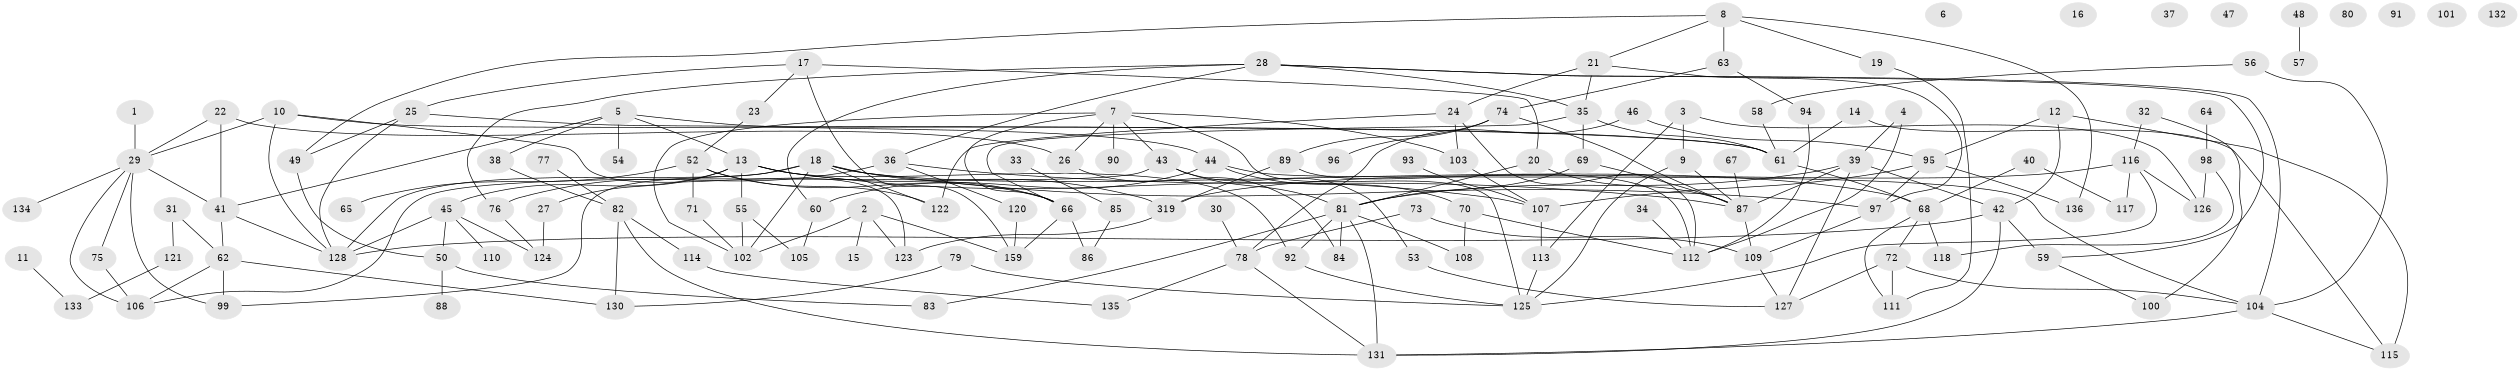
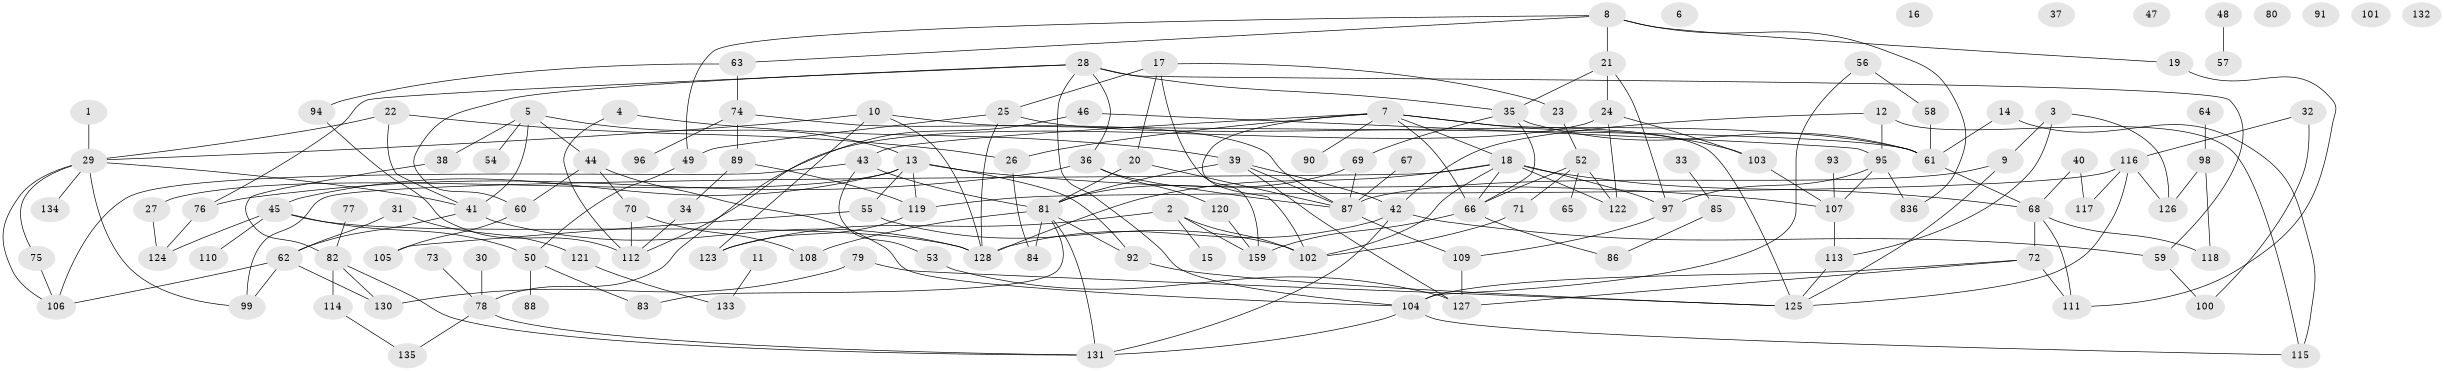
none -> (1460, 141)
(1512, 175) -> (712, 185)
(1167, 210) -> (917, 210)
(2075, 210) -> (1910, 210)
(1514, 235) -> none
